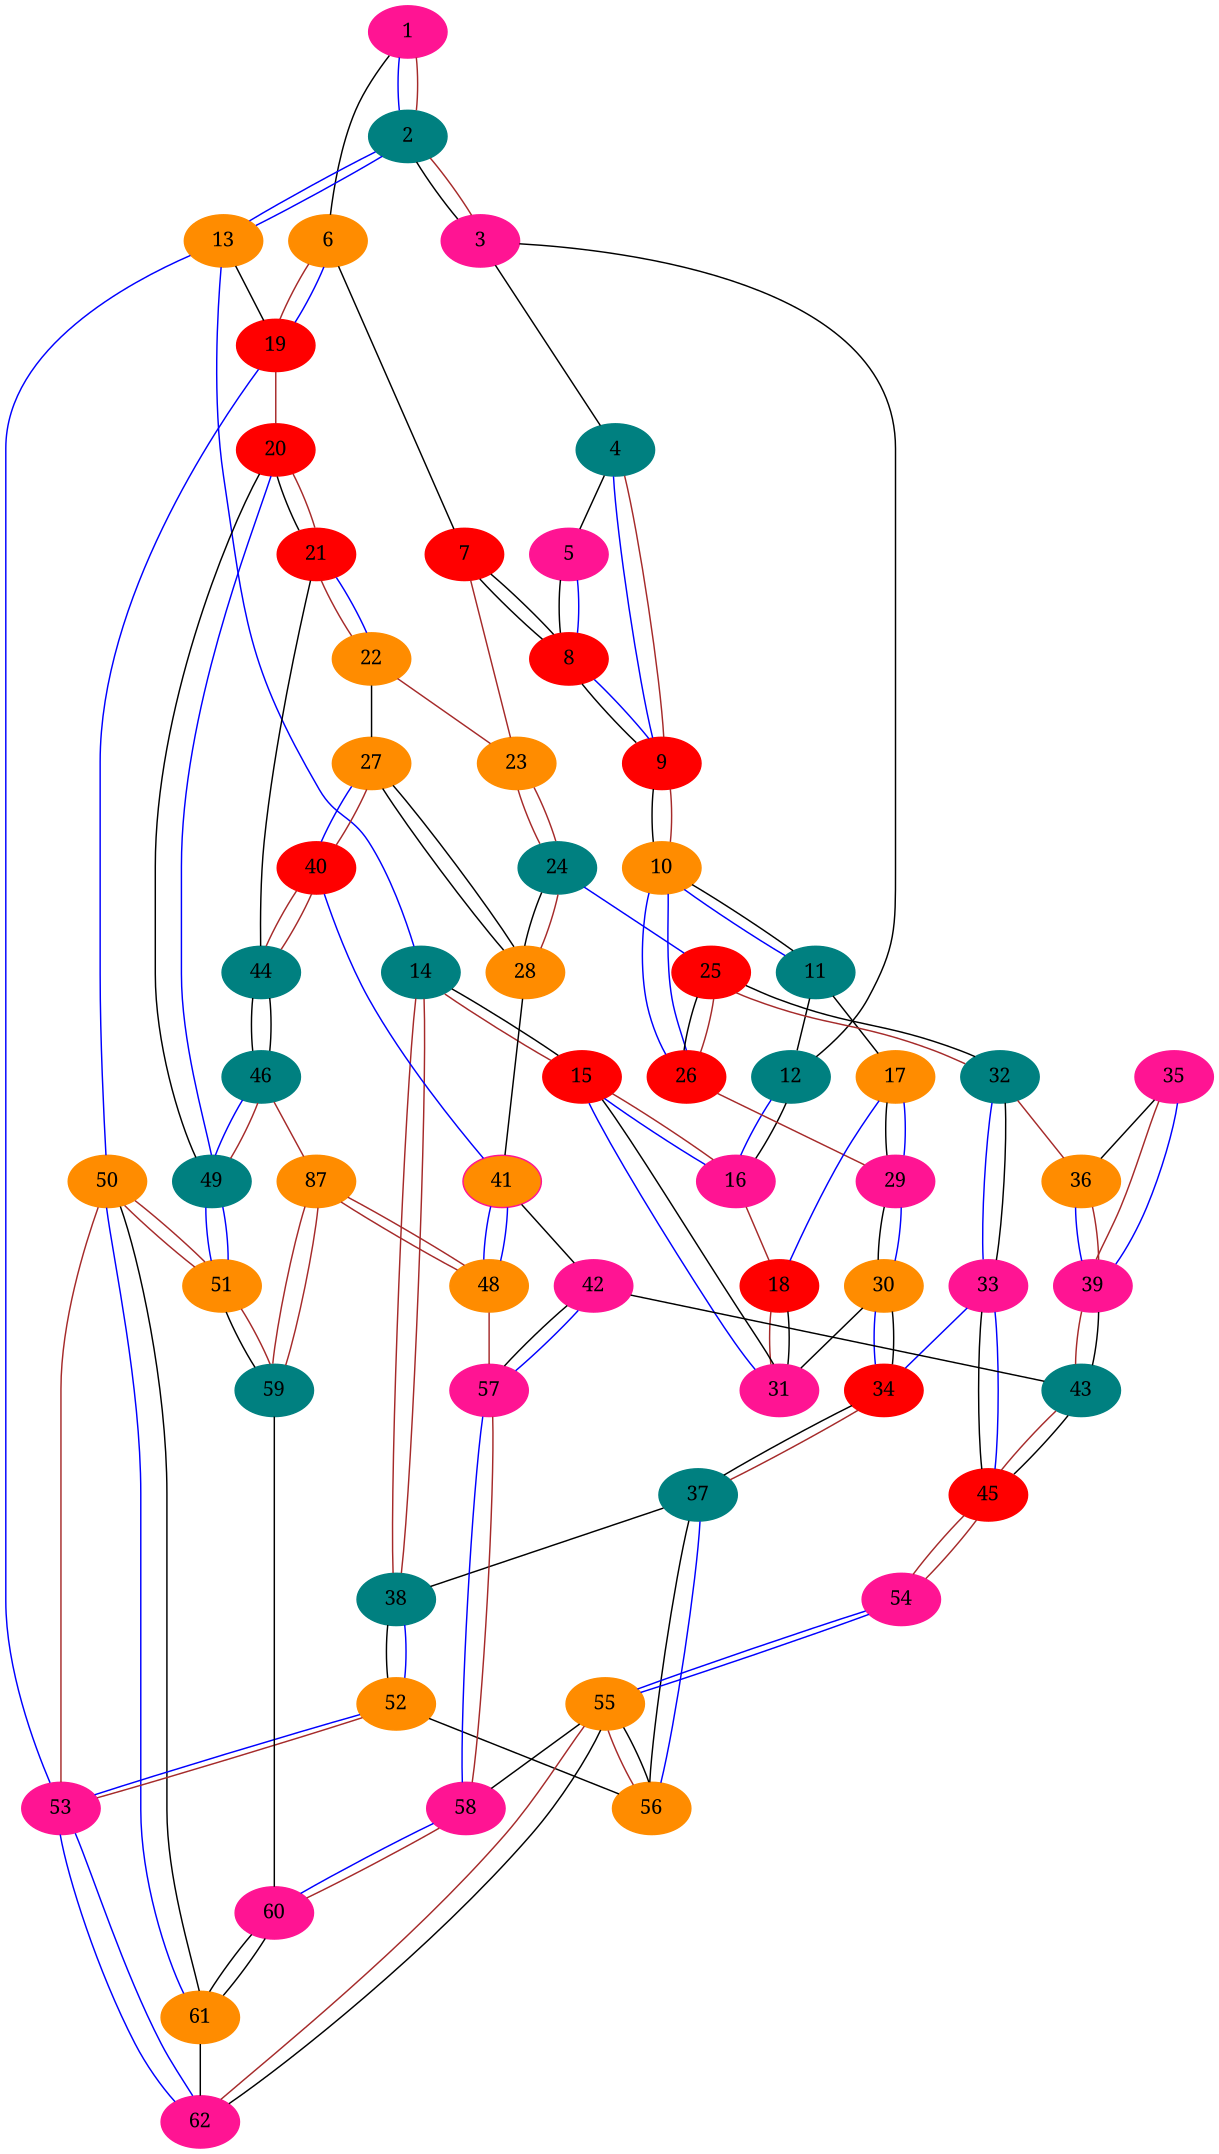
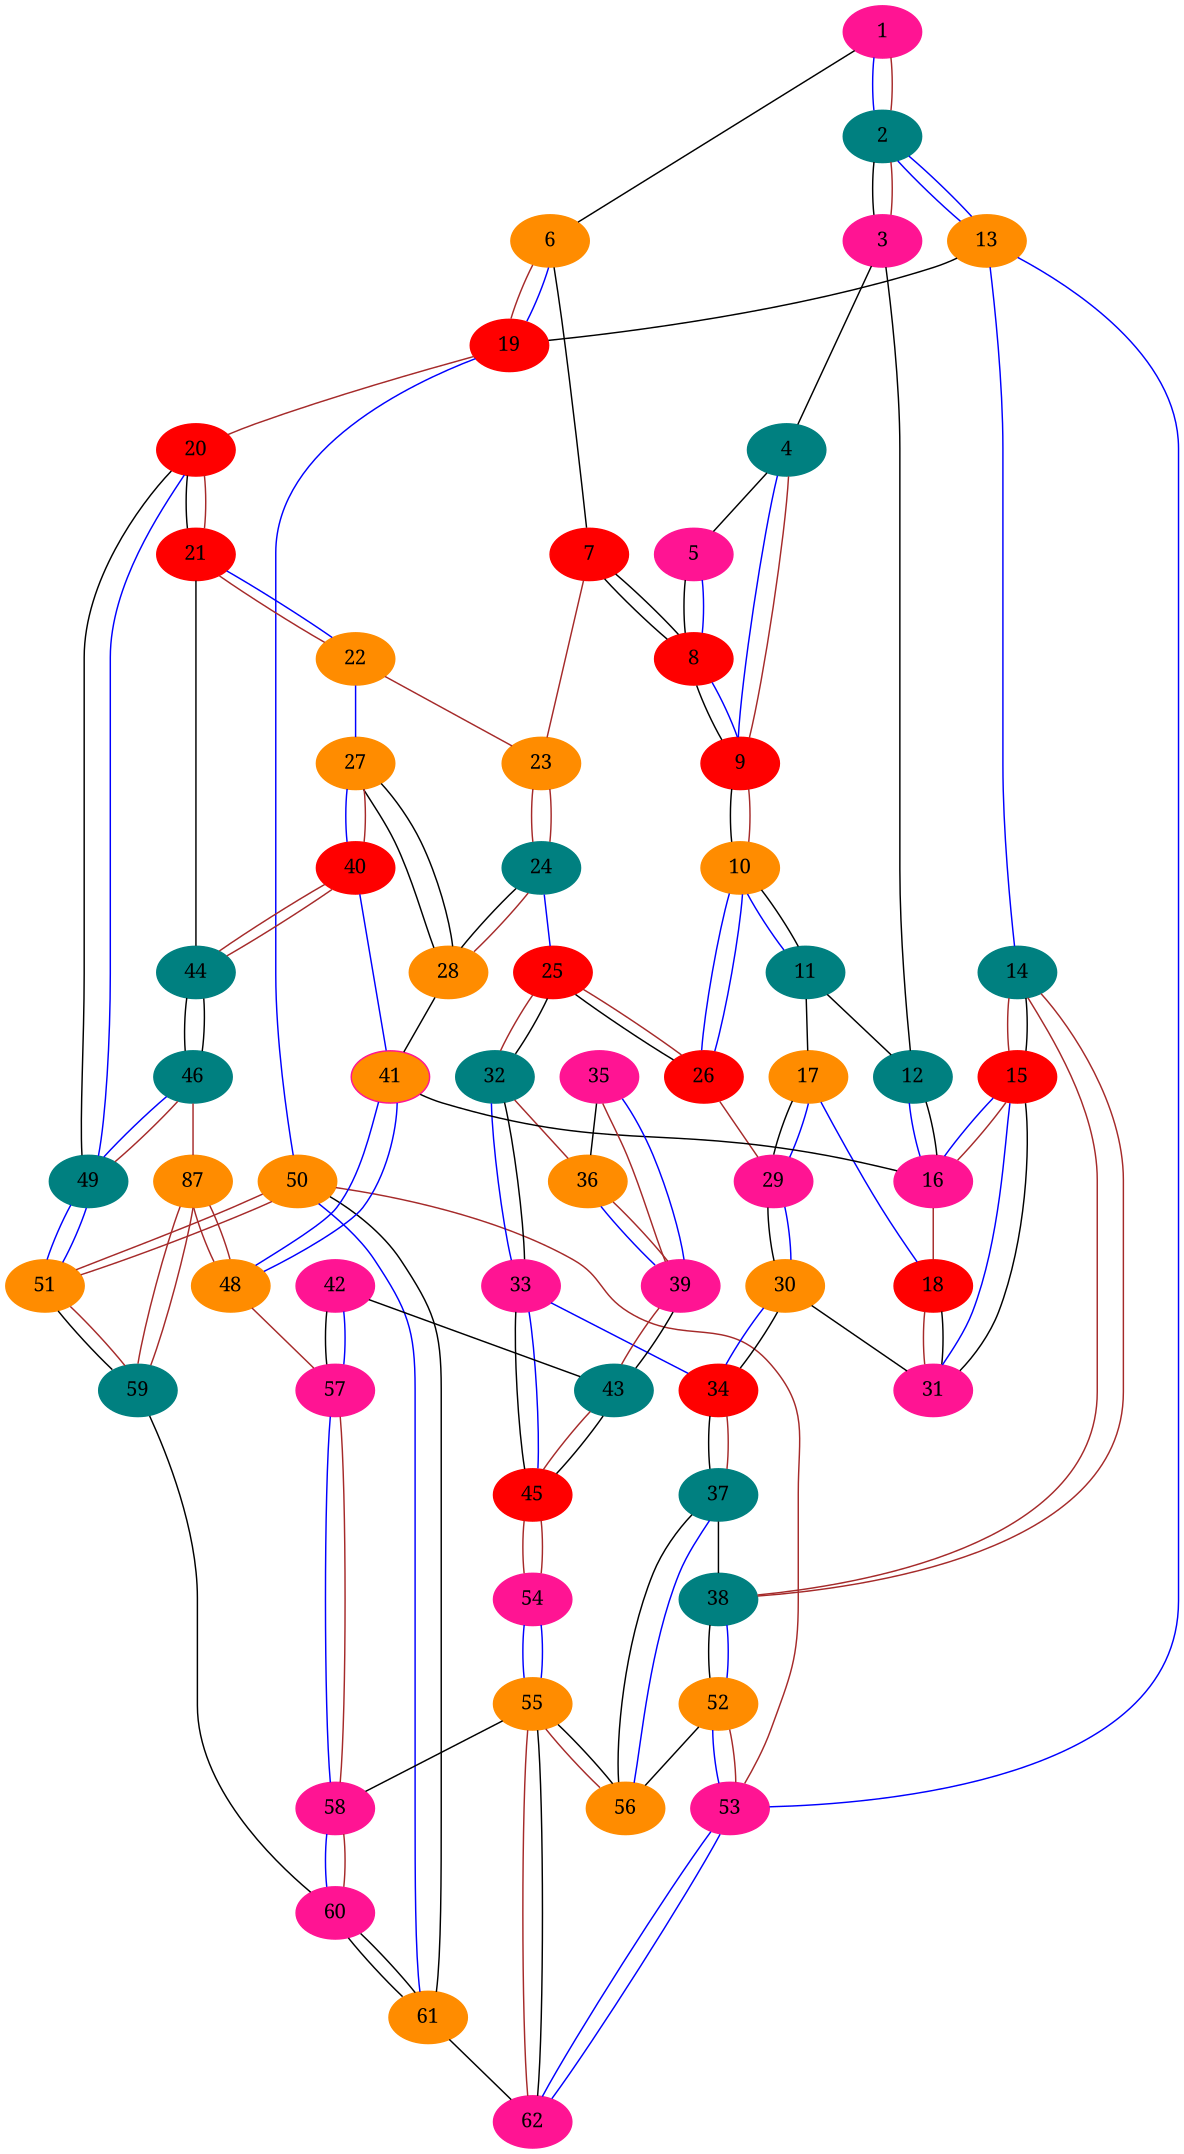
(372, 711) -> (356, 711)
(548, 1234) -> (658, 1137)
